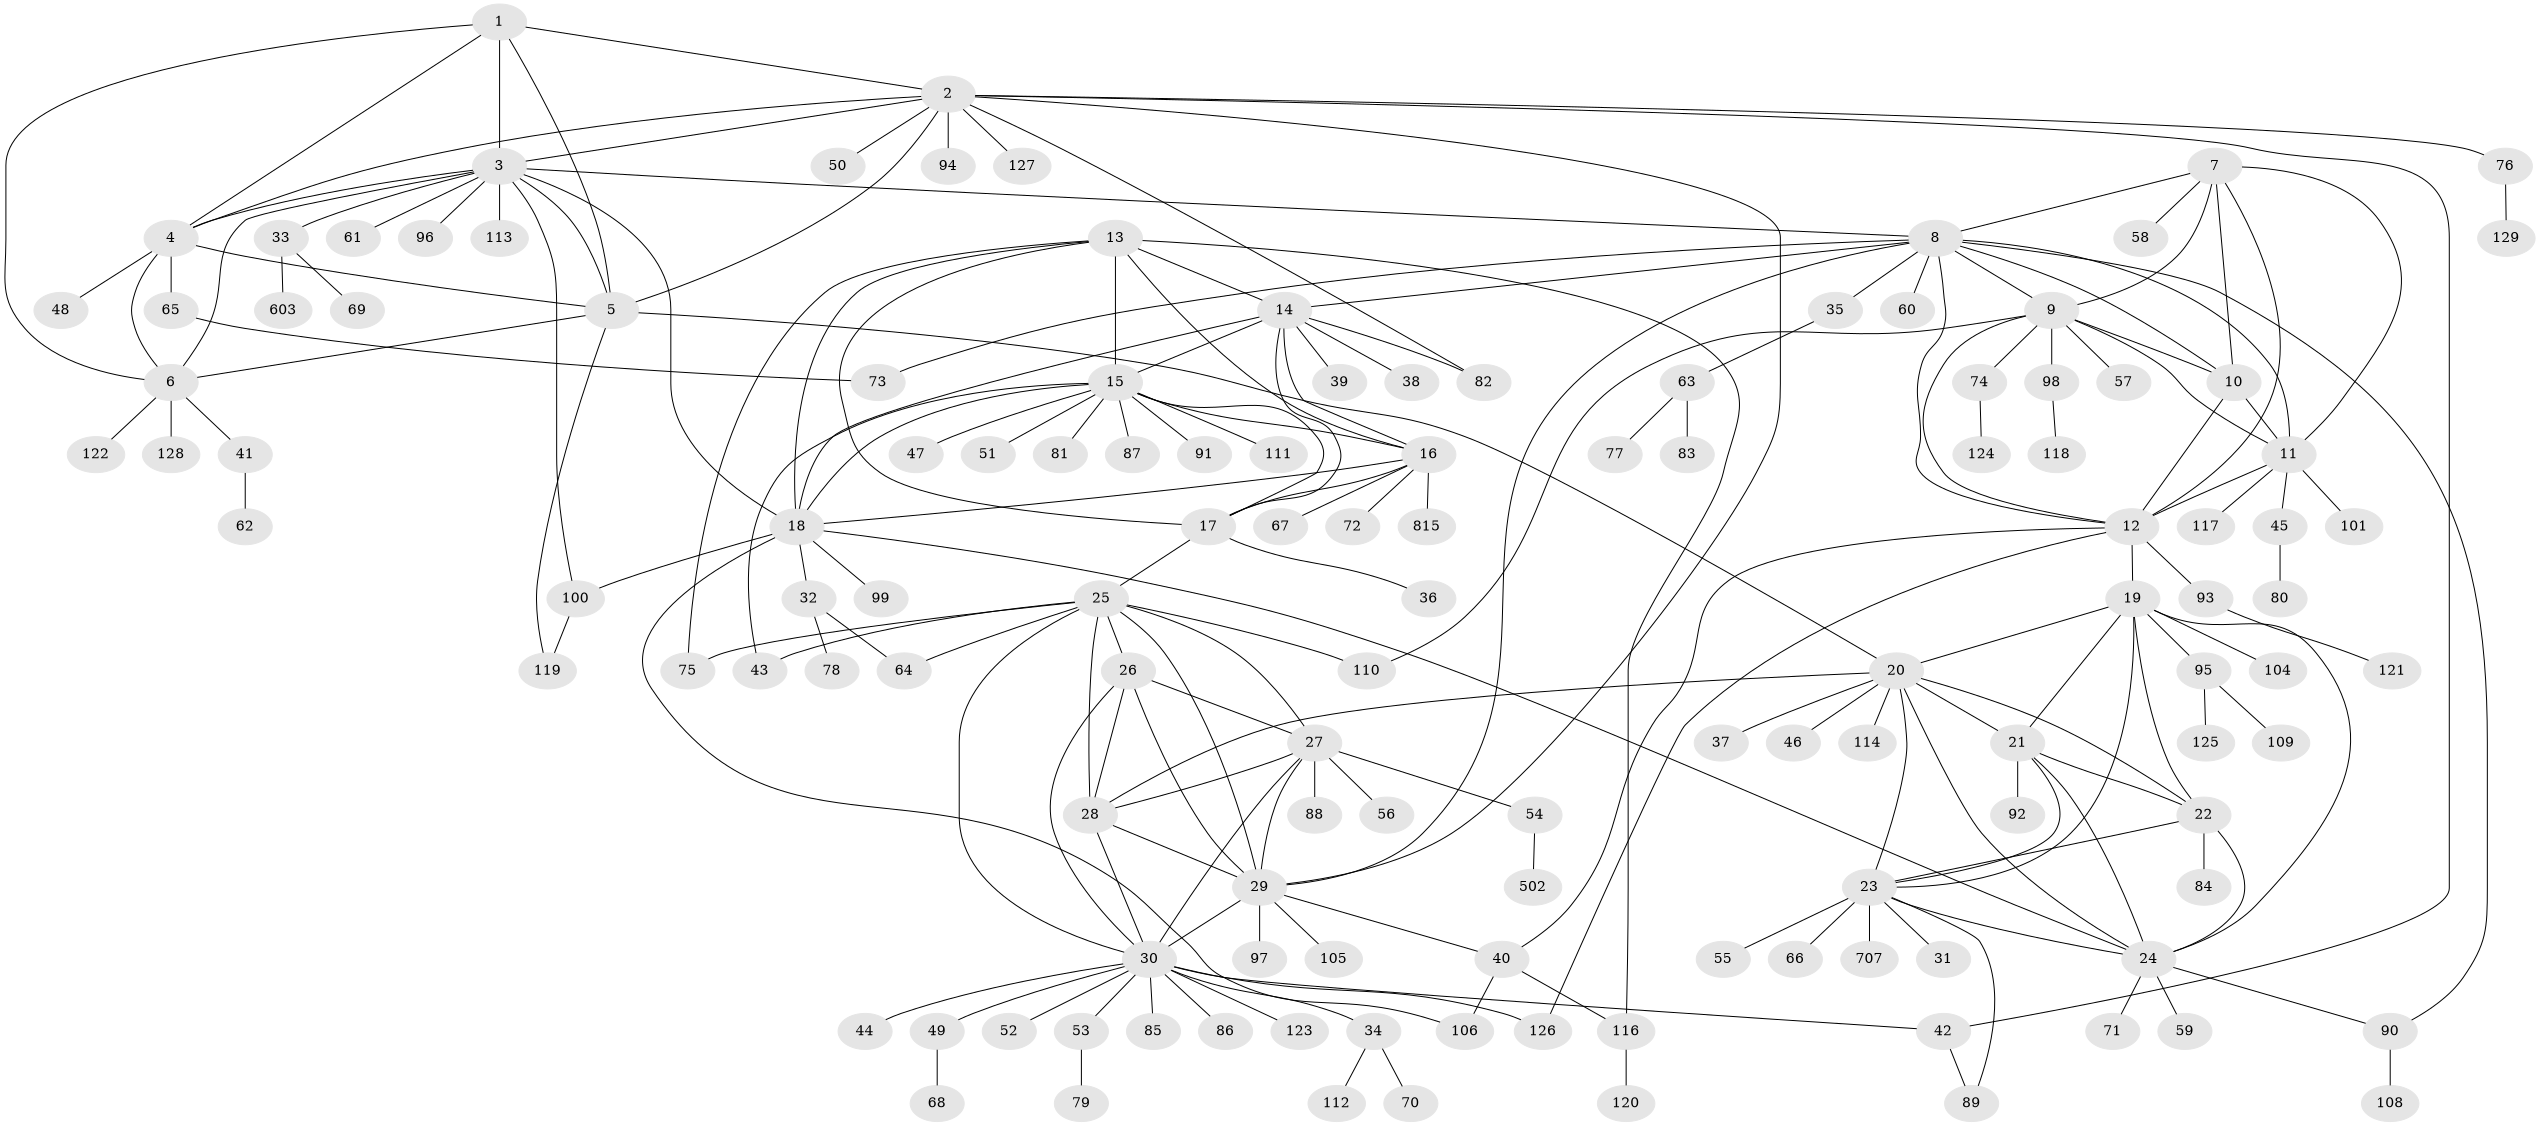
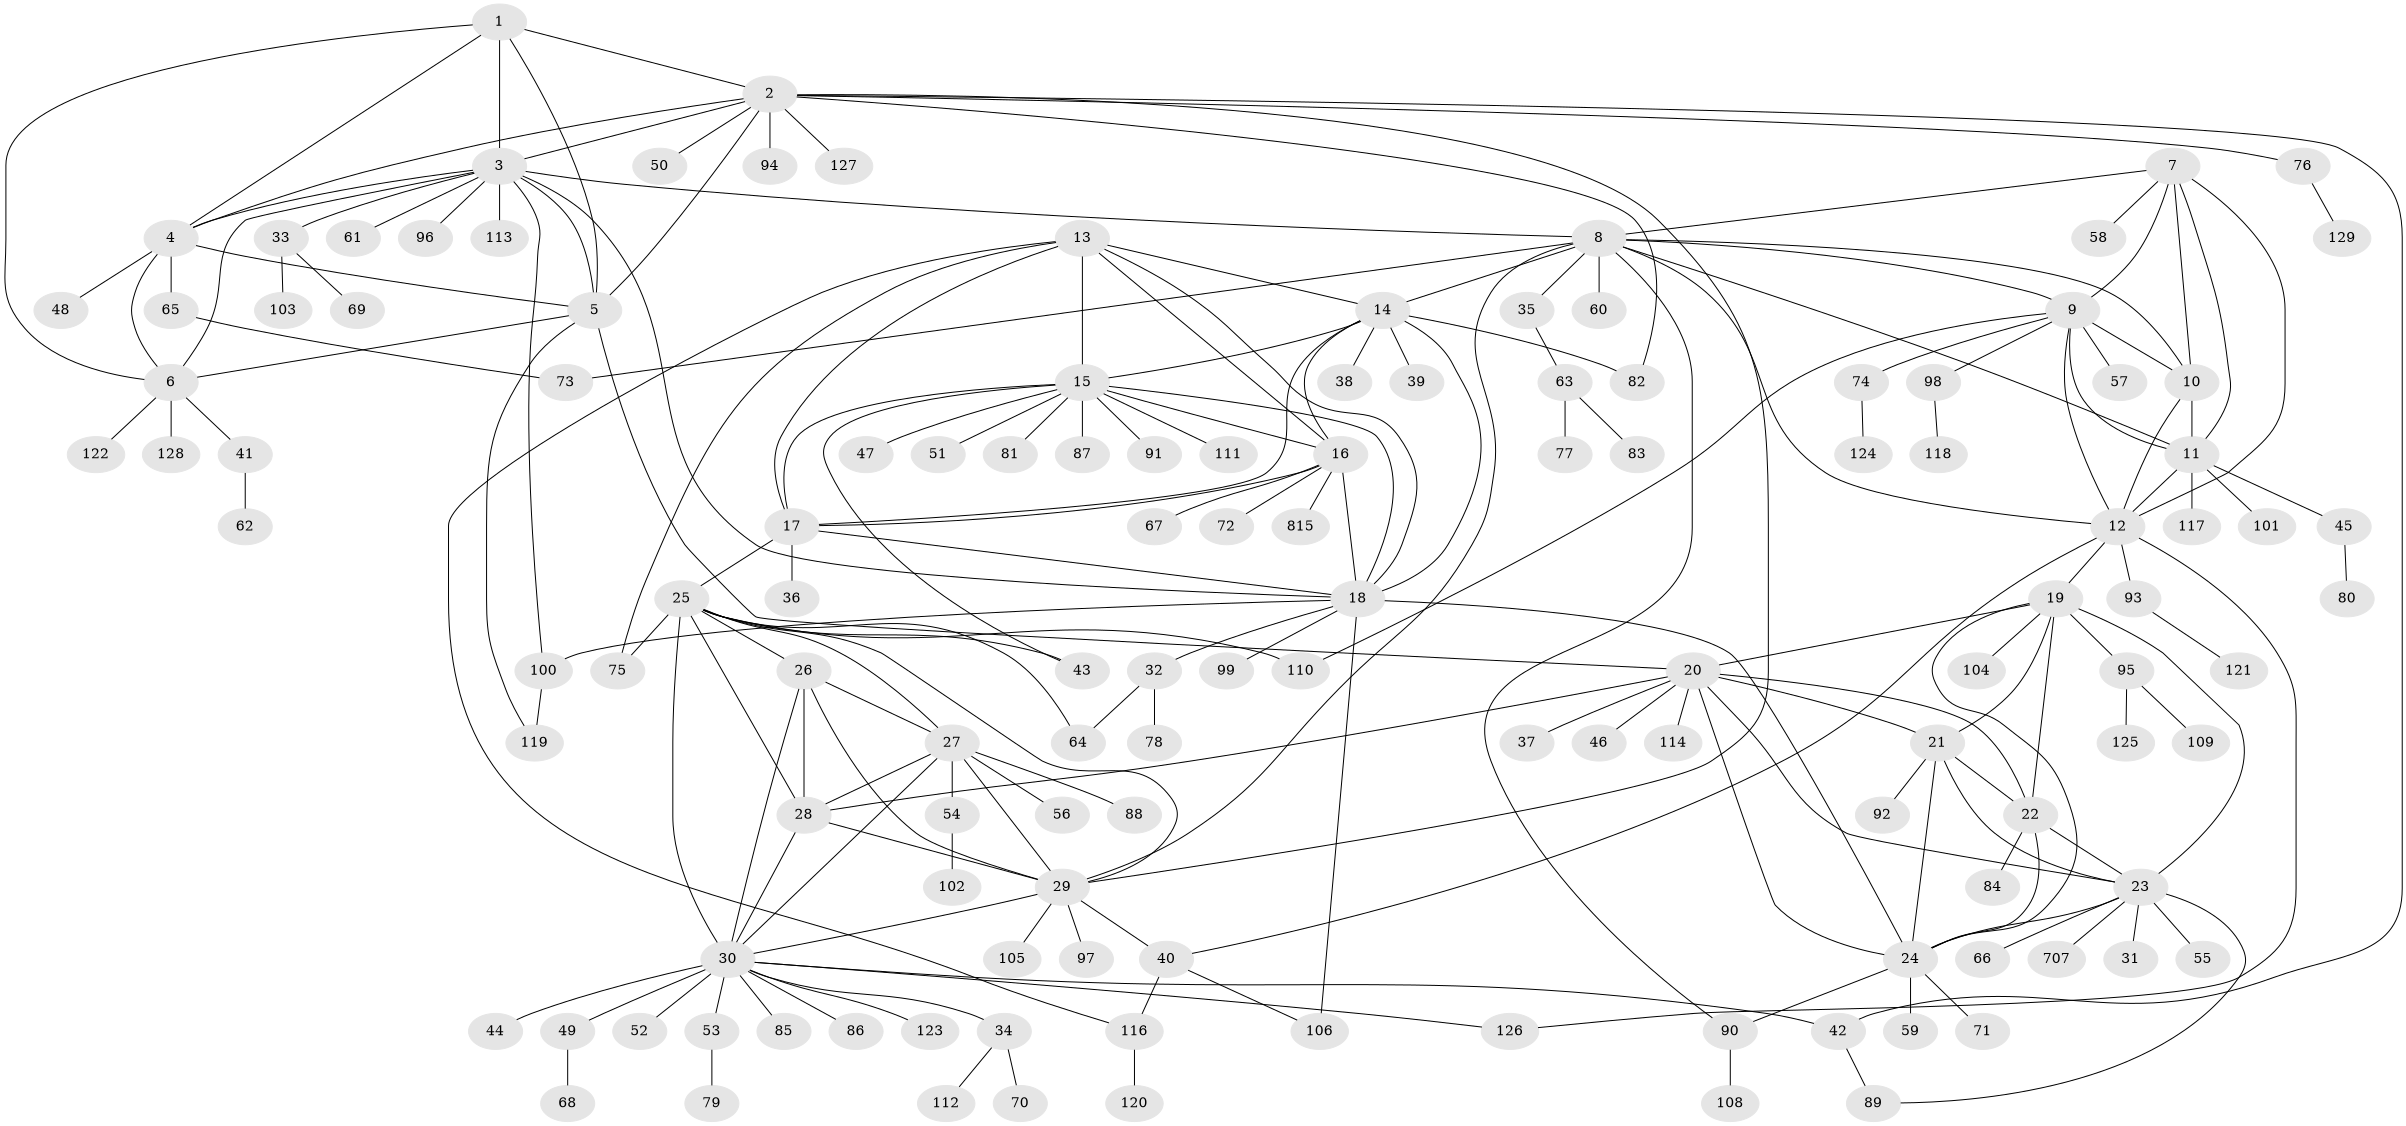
(283, 310) -> (283, 310)
none -> (1075, 563)
(1533, 887) -> (952, 887)
